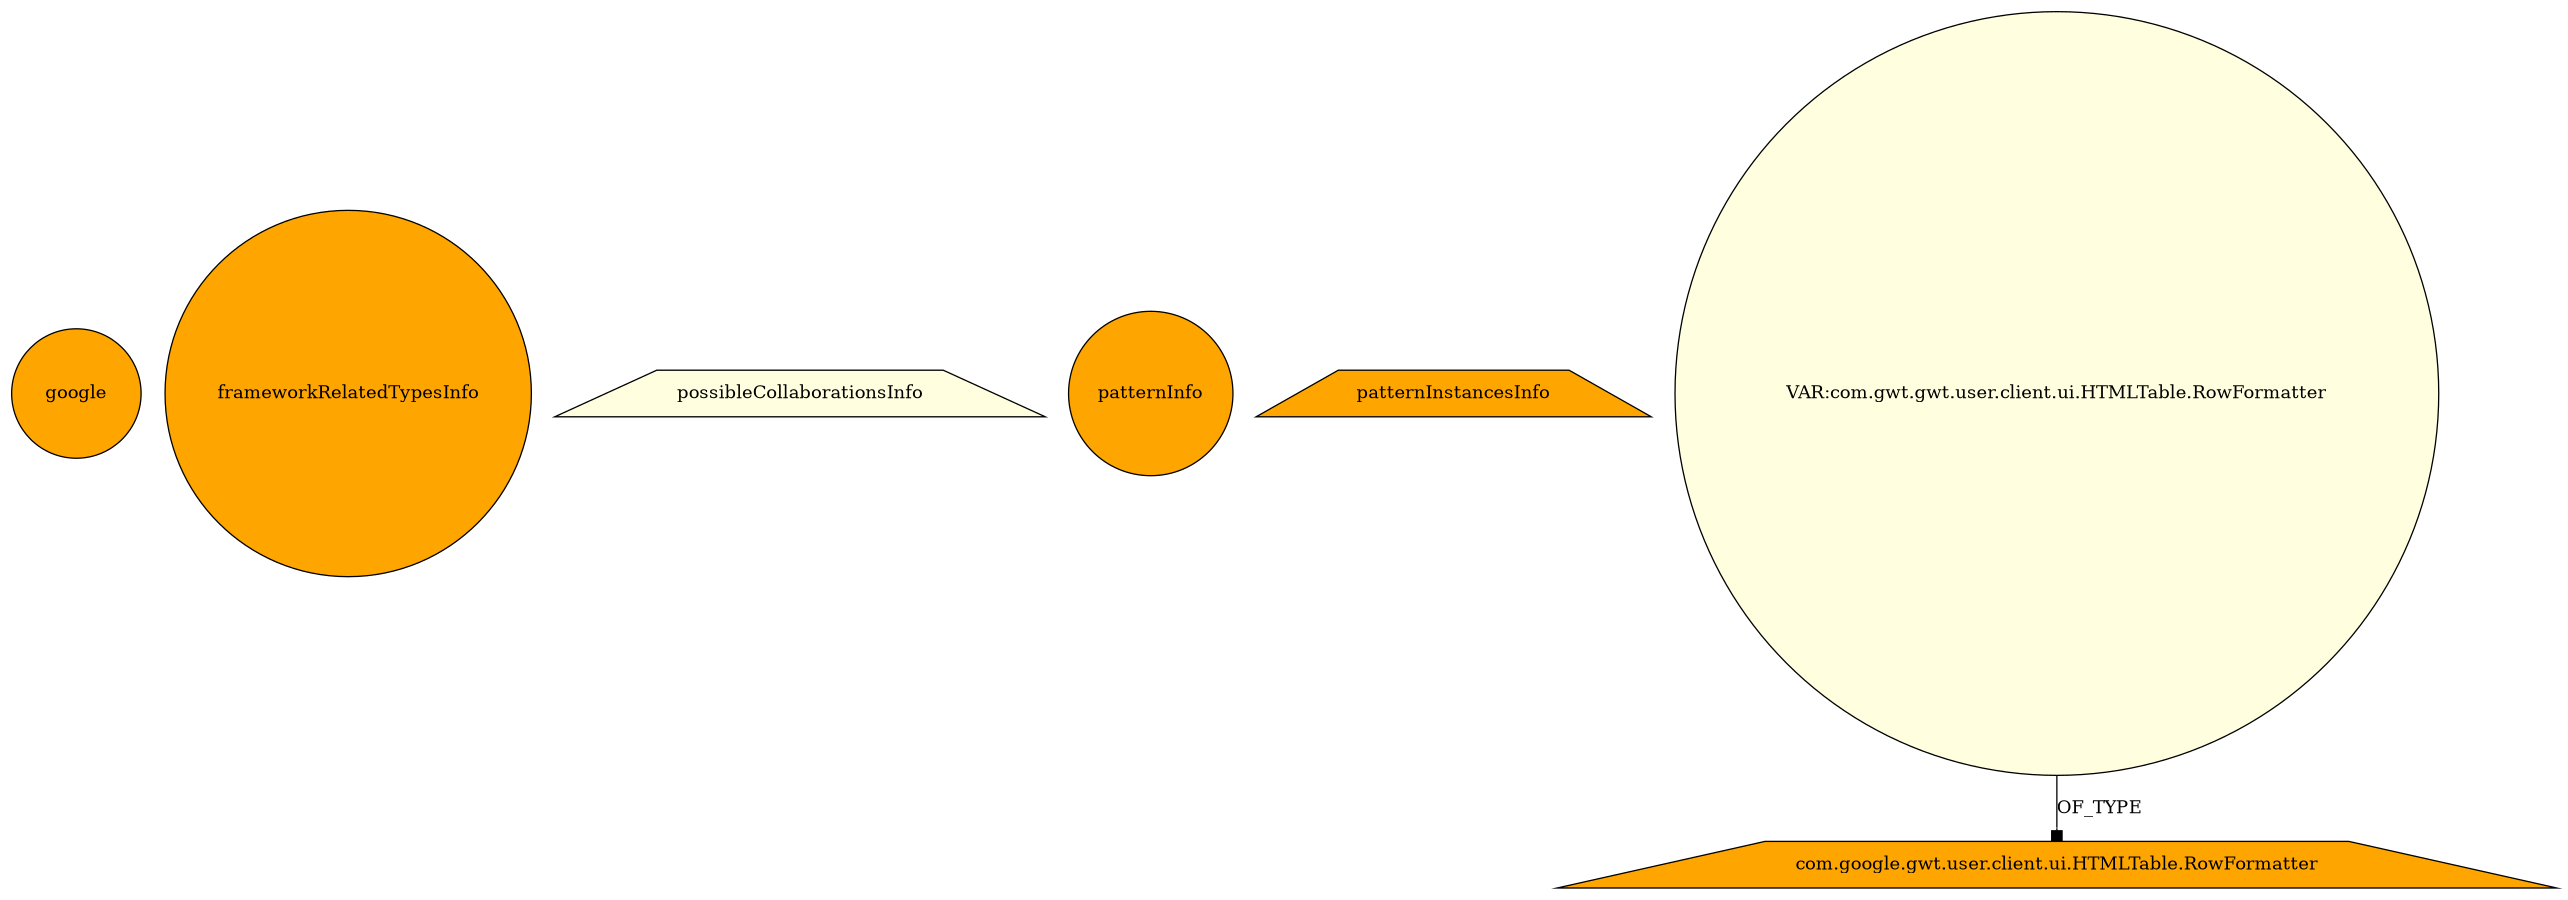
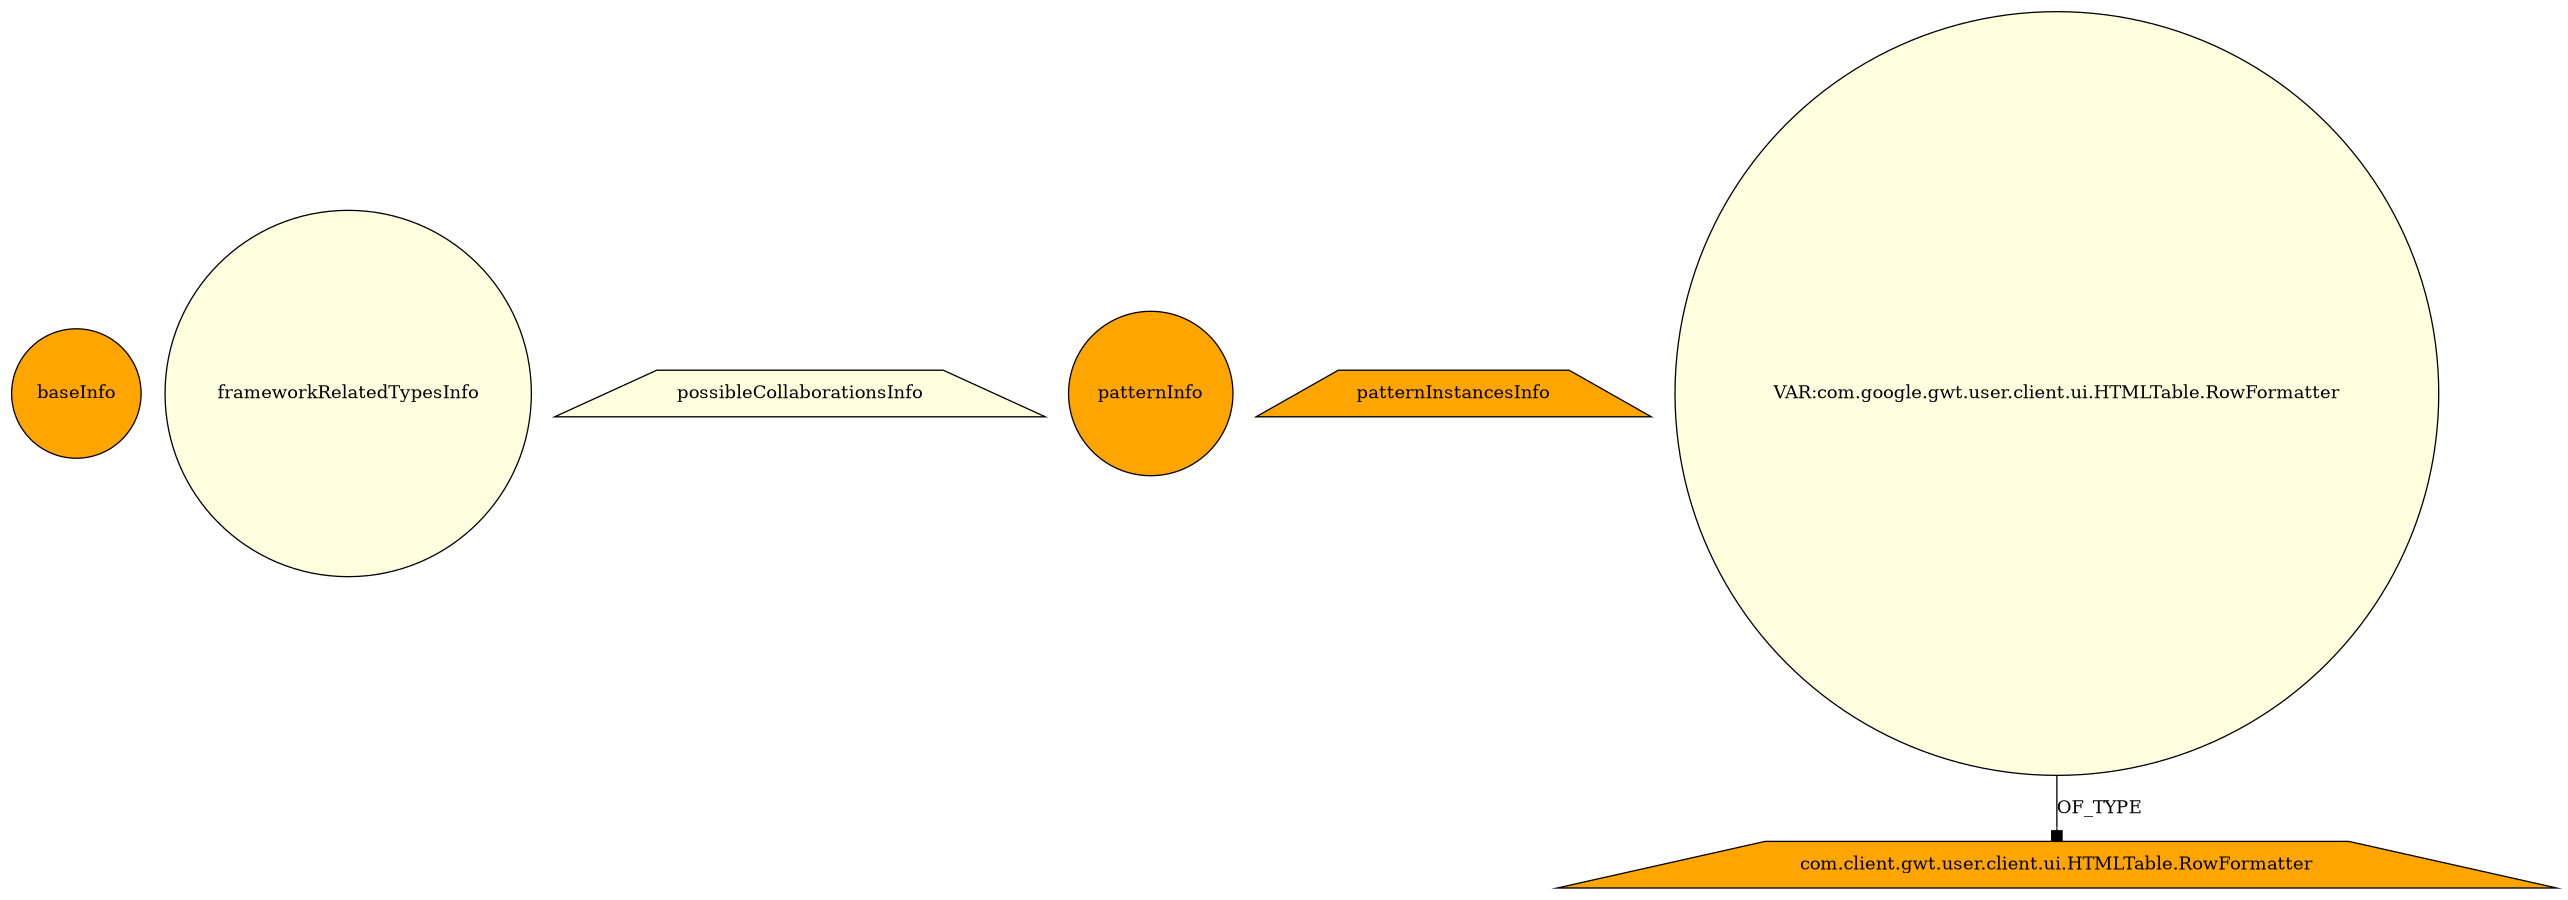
(76, 394) -> (76, 394)
(348, 394) -> (348, 394)
(2057, 394) -> (2057, 394)
(2057, 865) -> (2057, 865)
